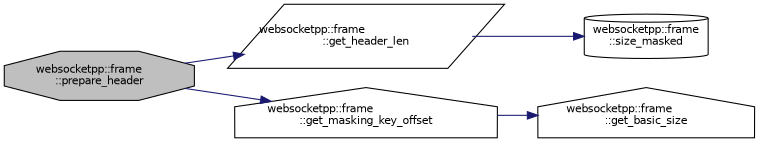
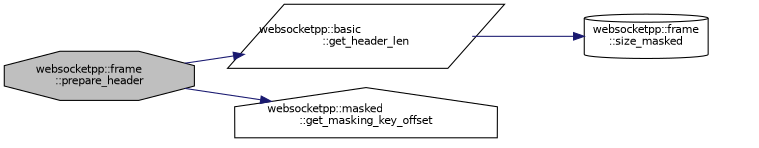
(366, 36) -> (366, 36)
(366, 115) -> (366, 115)
(646, 115) -> none
